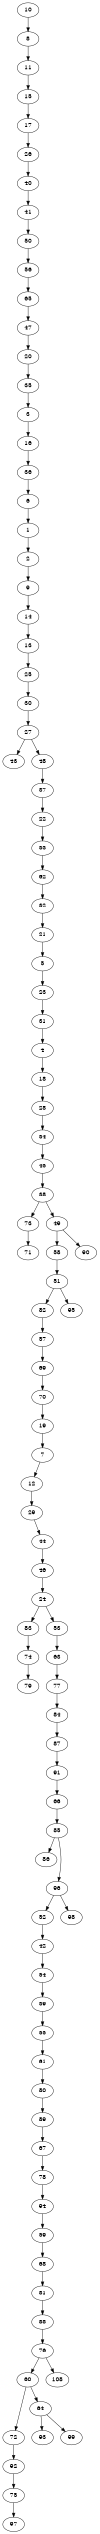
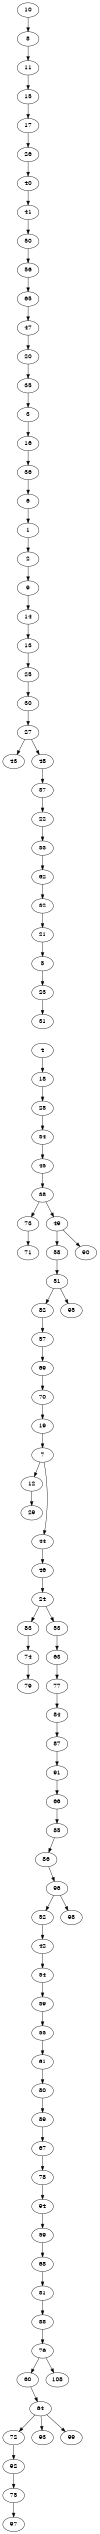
(43, 1034) -> none
(36, 1525) -> (47, 1496)
(61, 1858) -> (51, 1872)
(21, 2407) -> (29, 2422)
